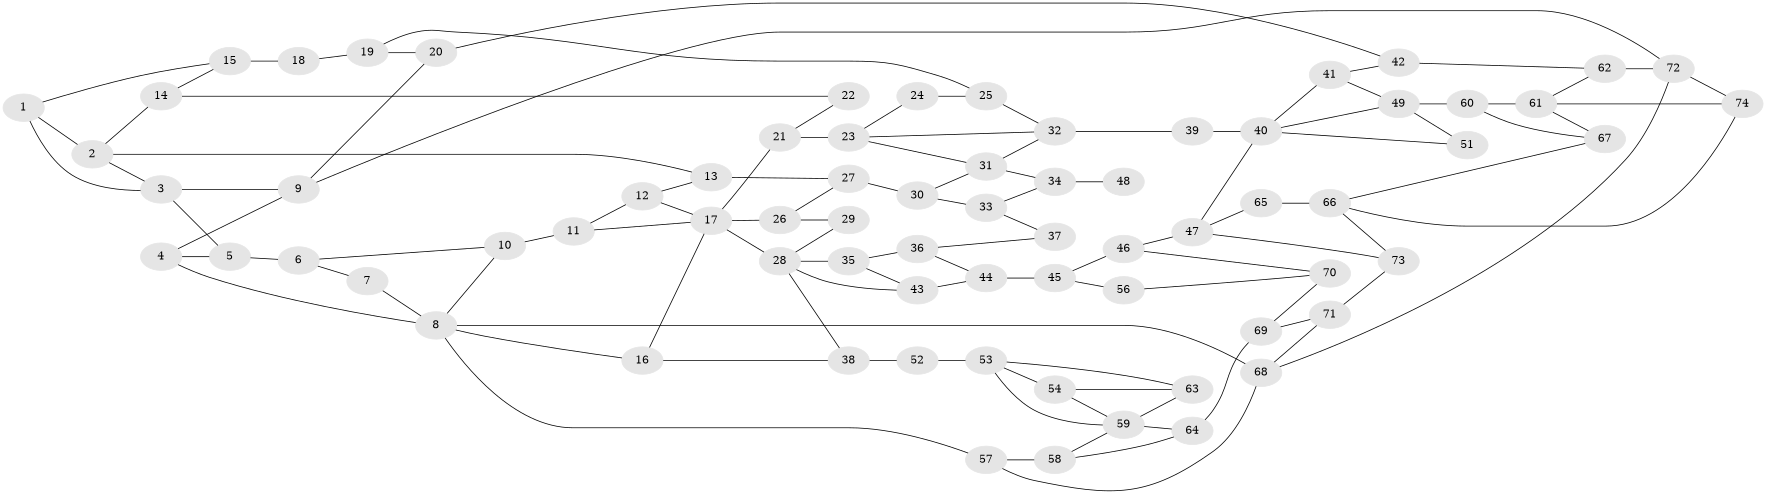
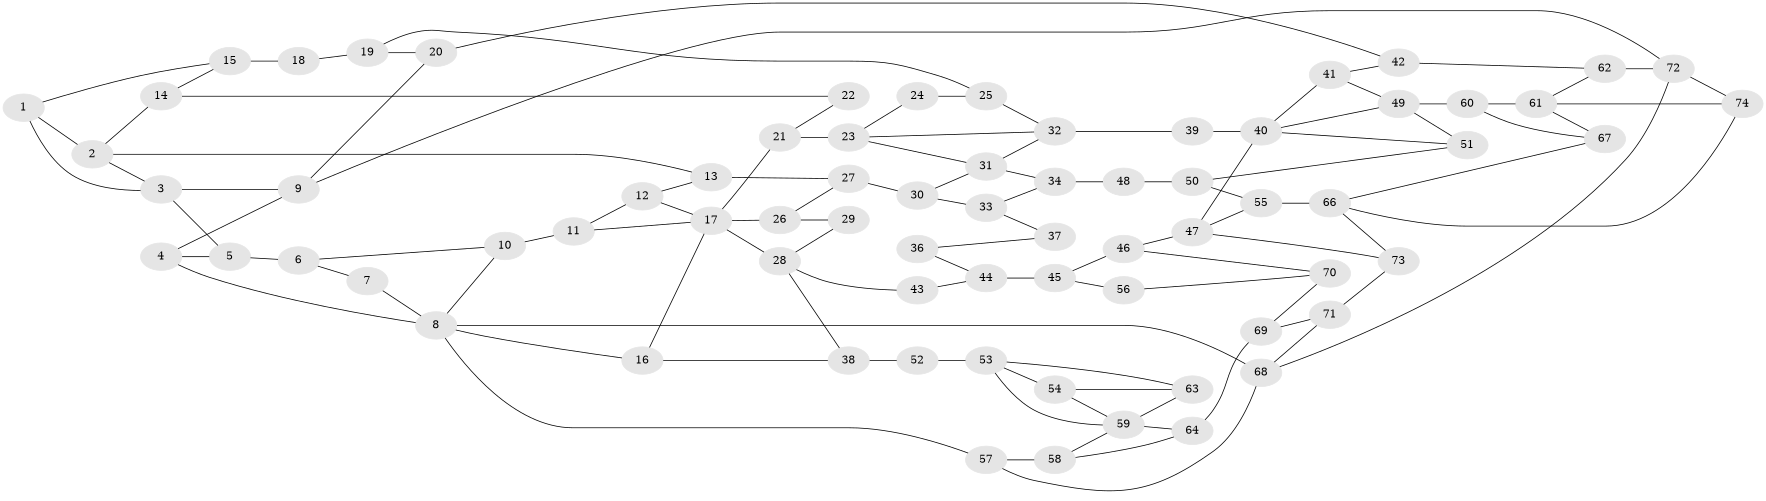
none -> (1192, 182)
(1261, 203) -> (1261, 203)
(849, 261) -> none
